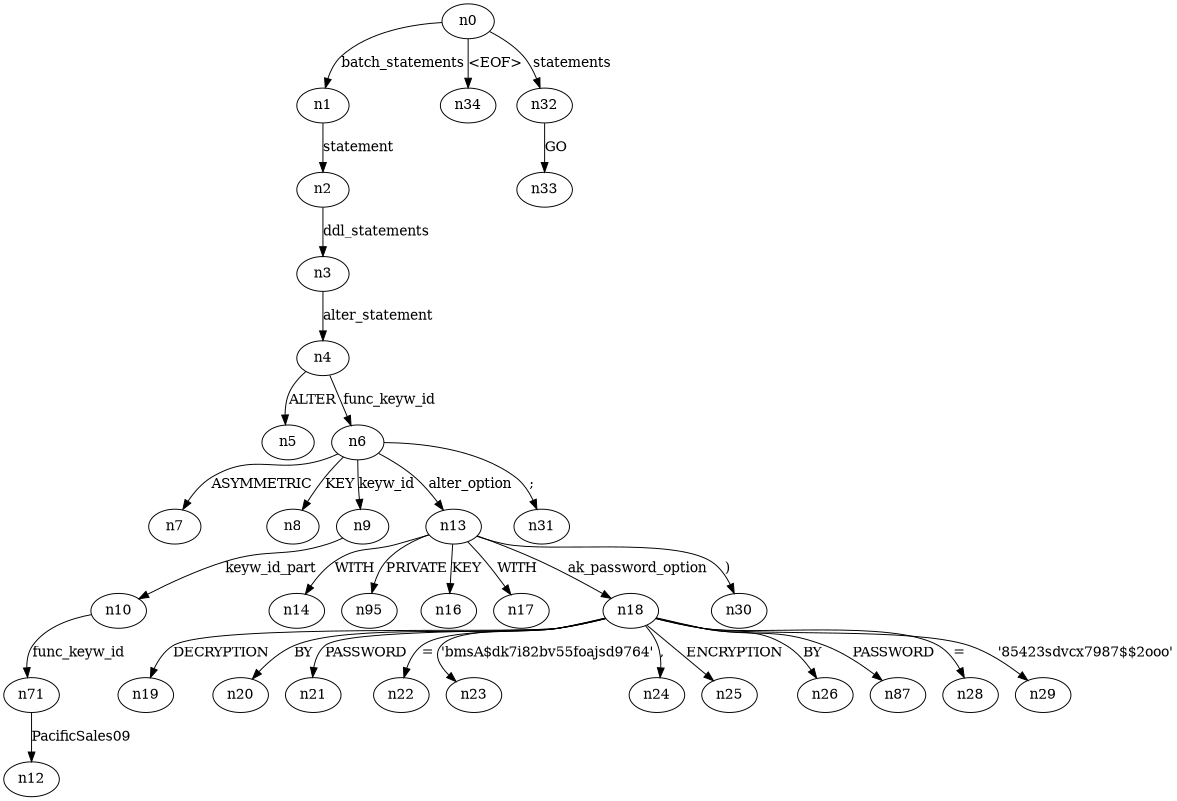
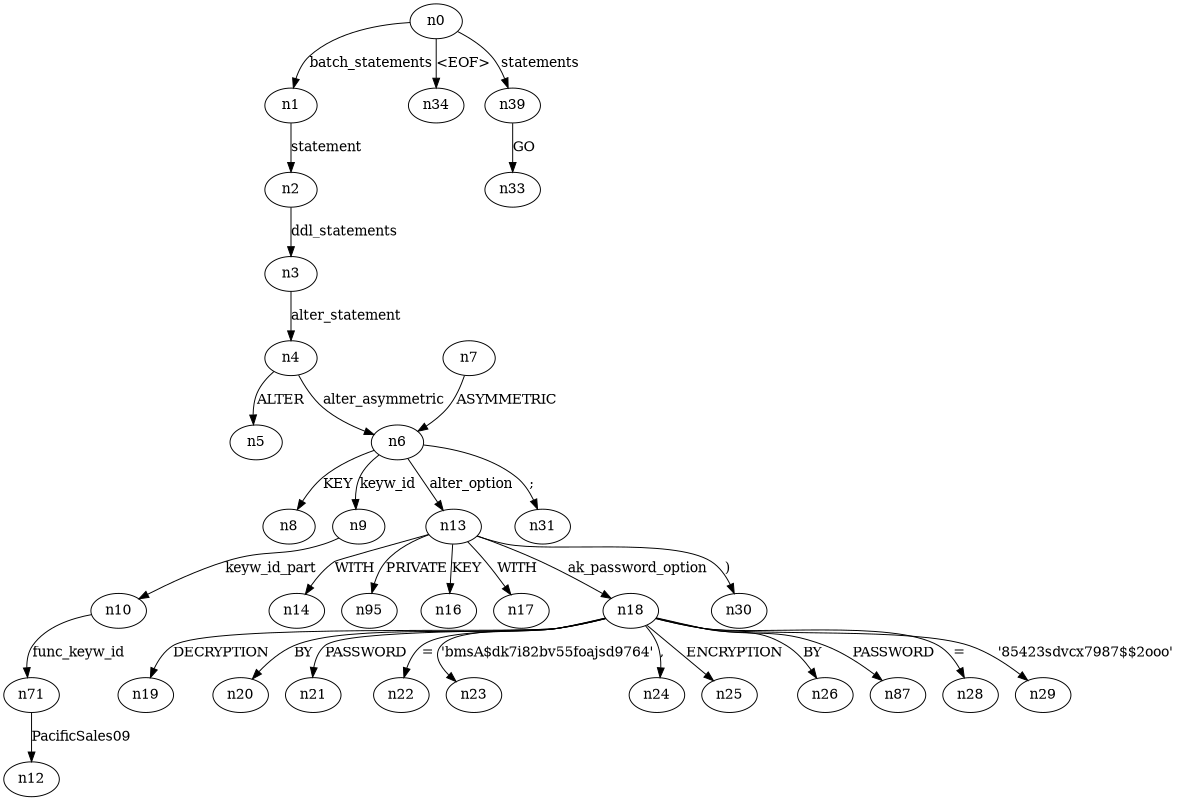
(545, 106) -> (513, 106)
(389, 400) -> (383, 400)
(257, 464) -> (450, 405)
